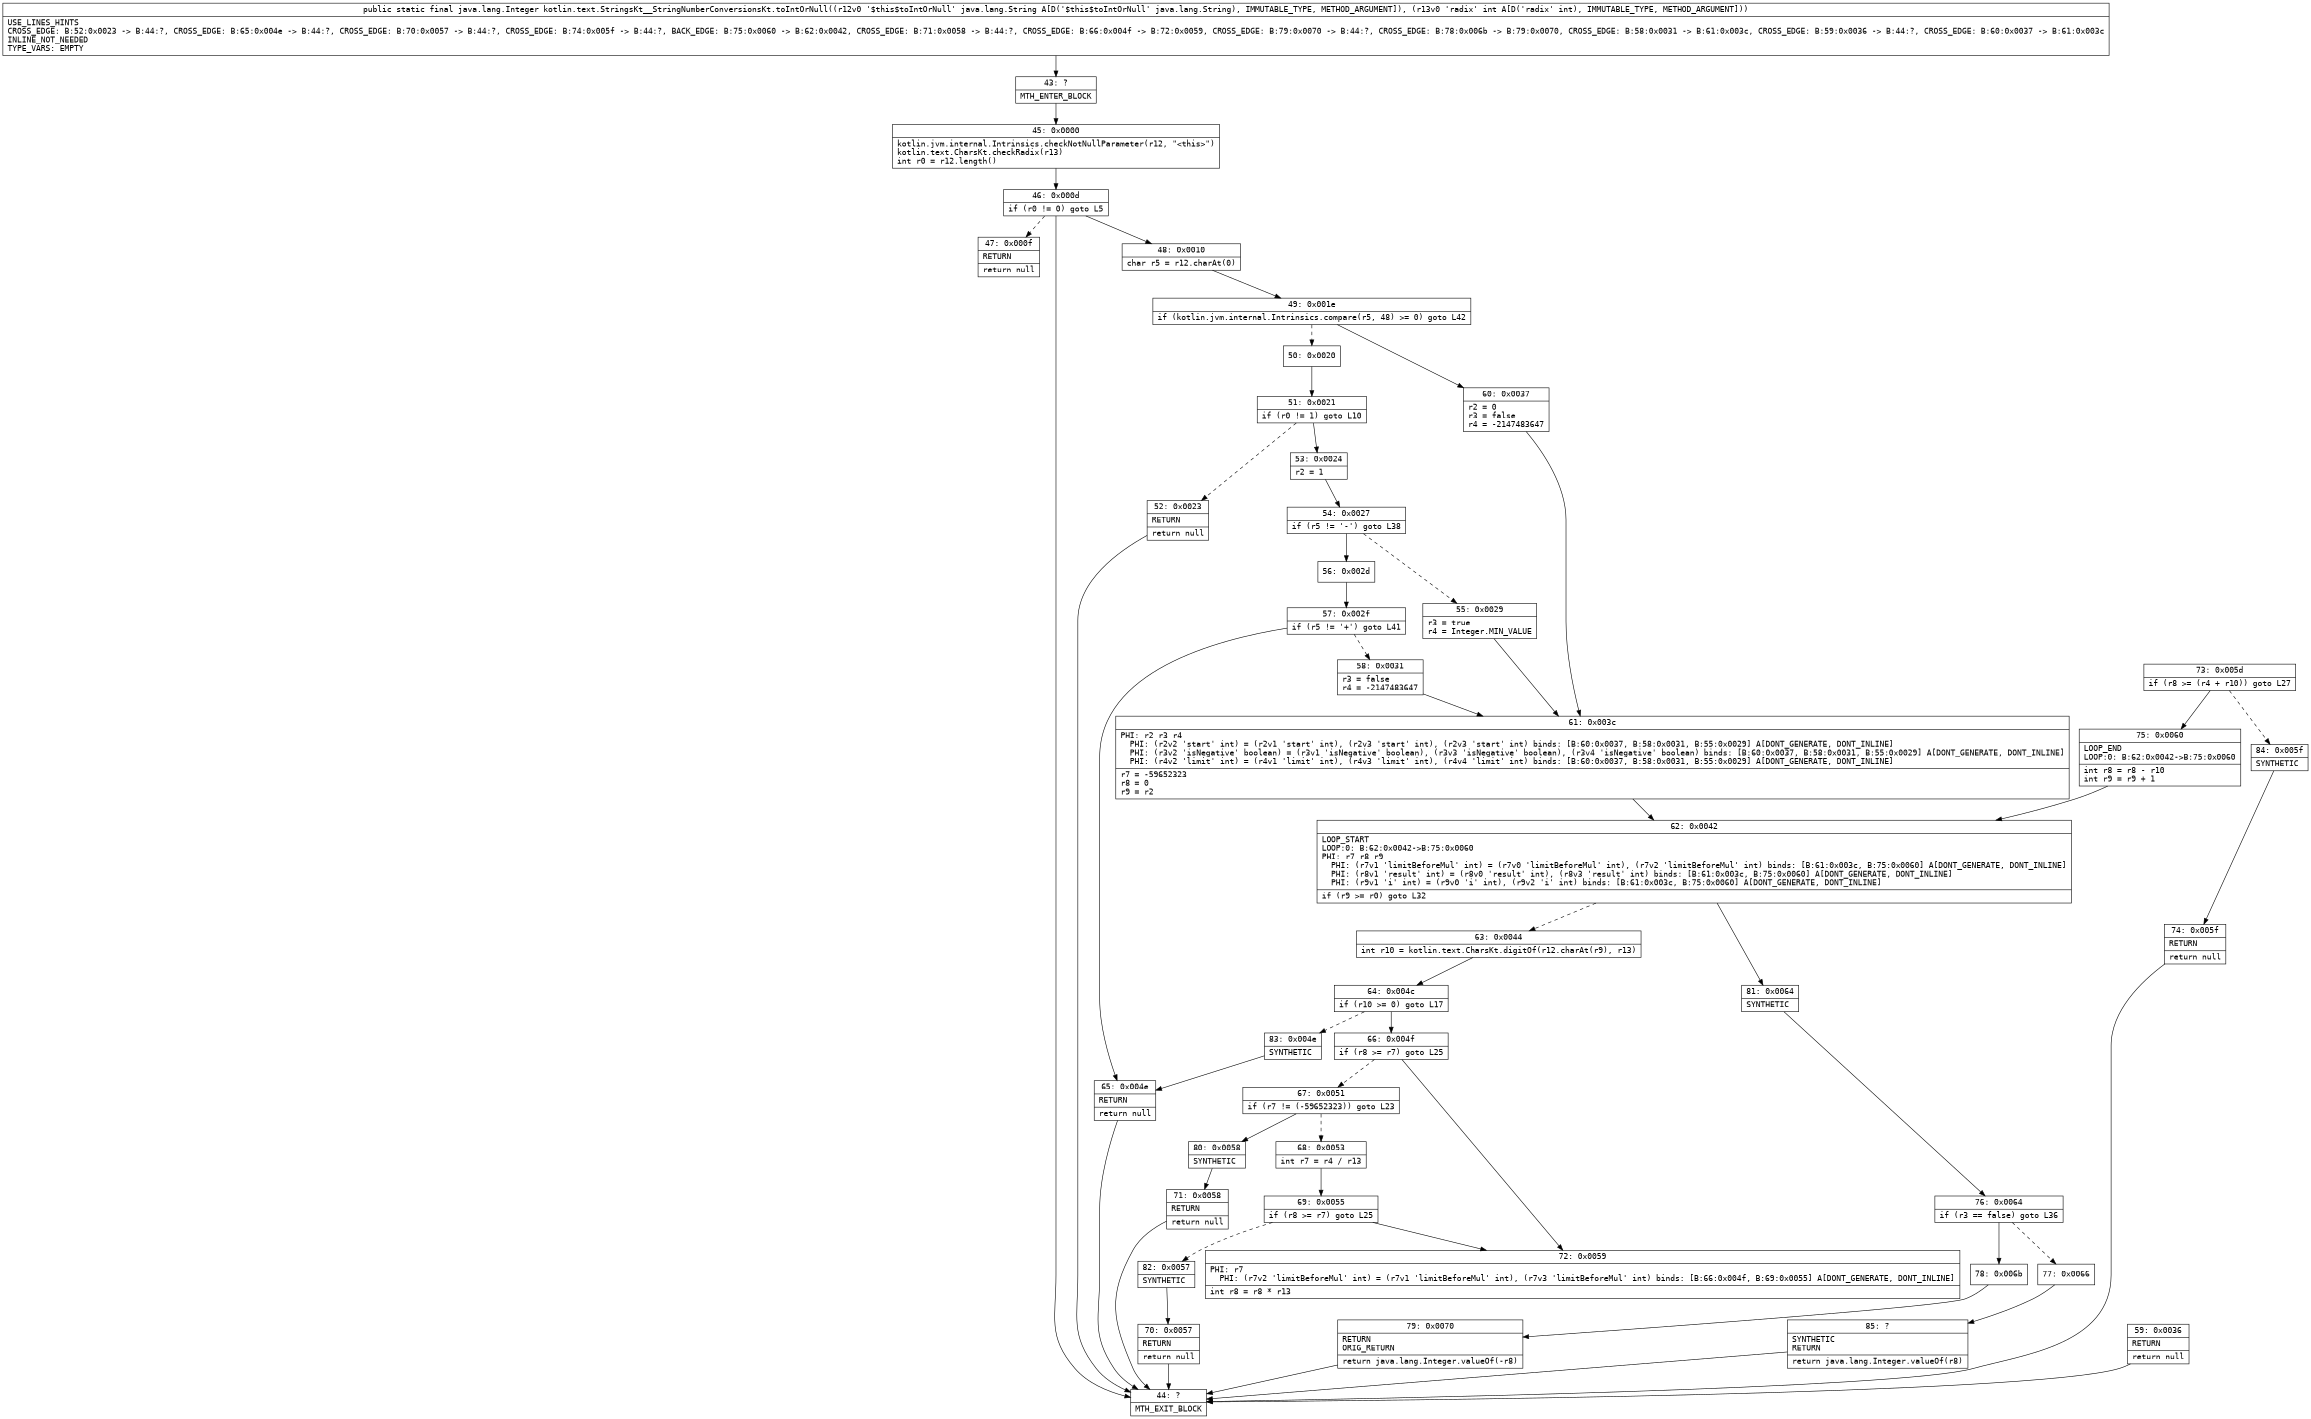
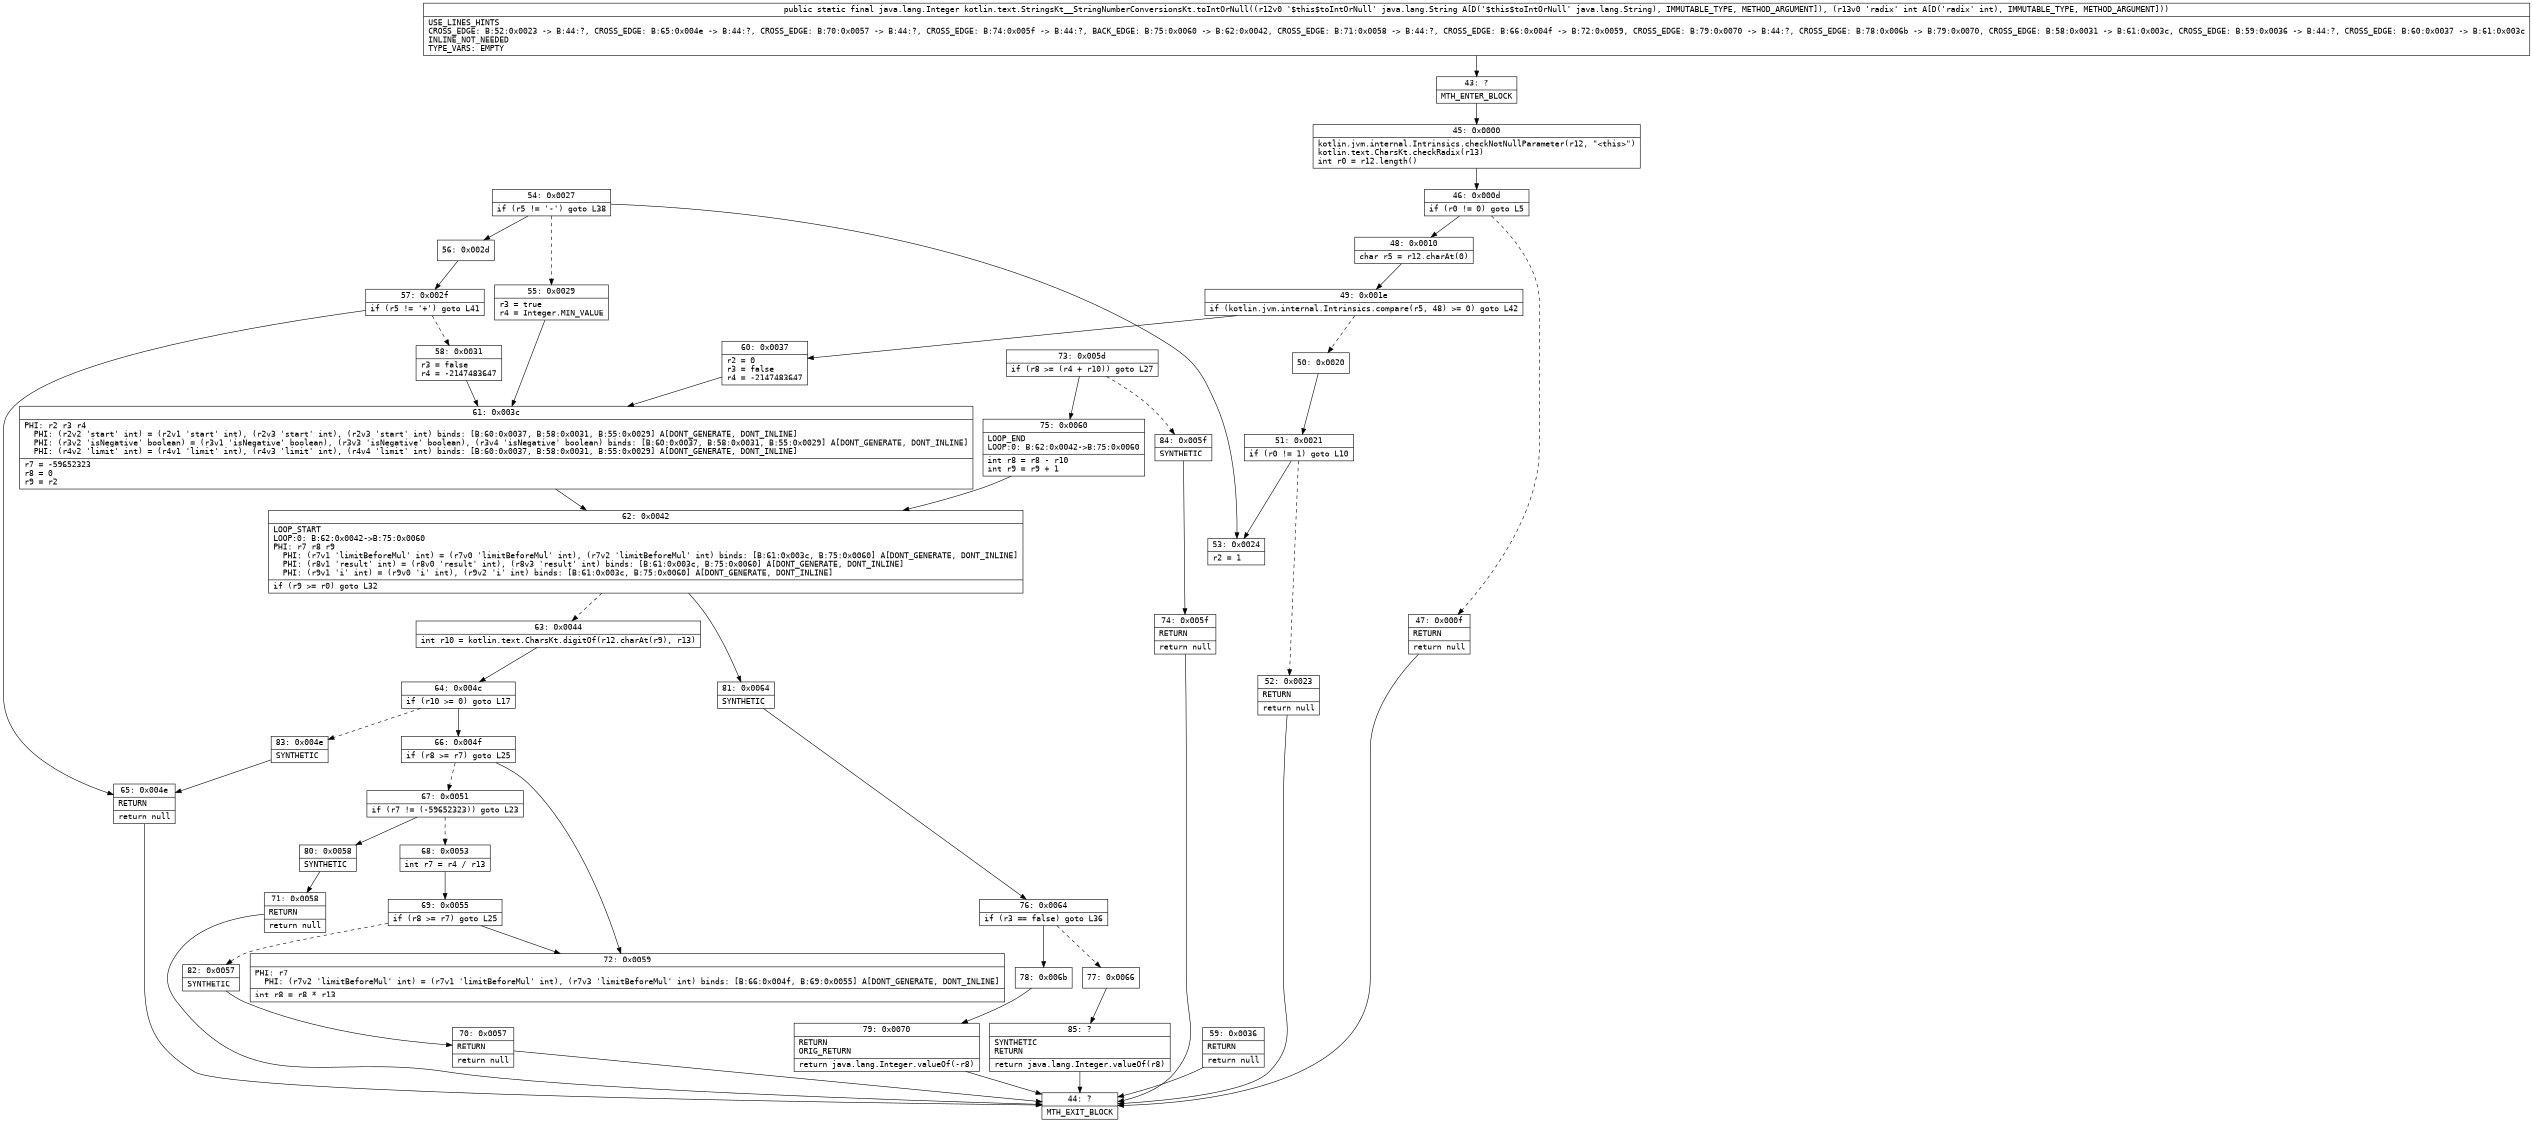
(1331, 491) -> (999, 268)
(1056, 824) -> (1370, 961)
